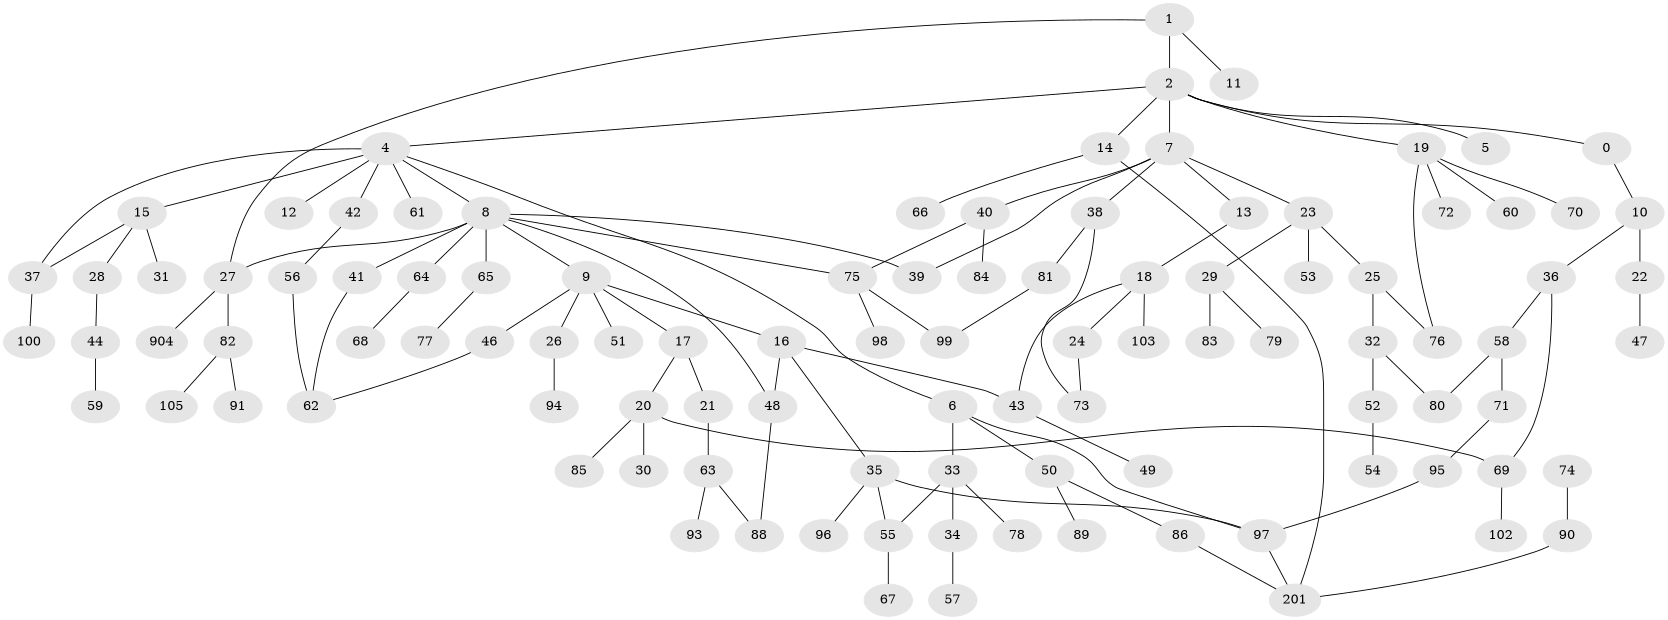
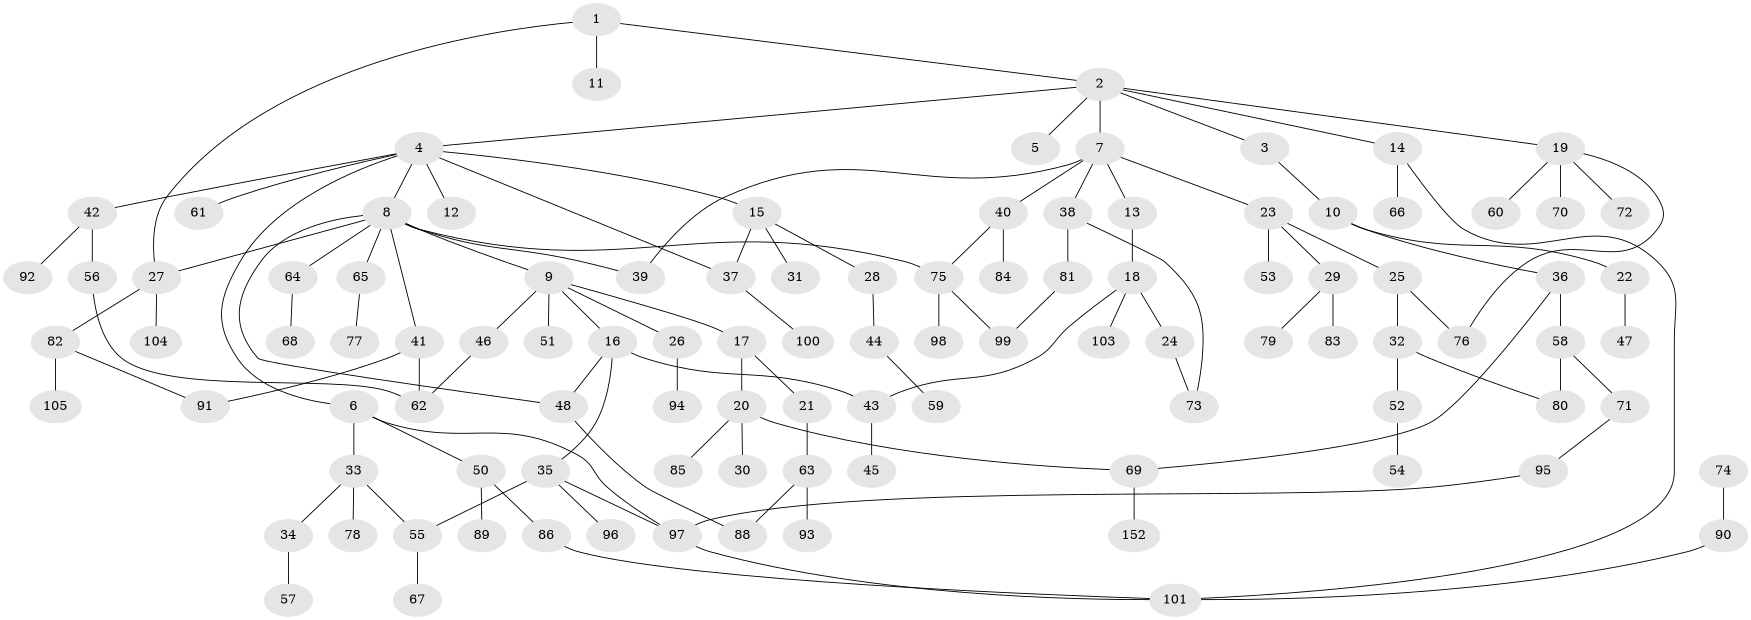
(1607, 149) -> (1265, 149)
none -> (28, 278)
(162, 342) -> (156, 342)
none -> (324, 378)
(1148, 471) -> (872, 471)
(1501, 536) -> (1134, 536)
(1295, 600) -> (1175, 600)
